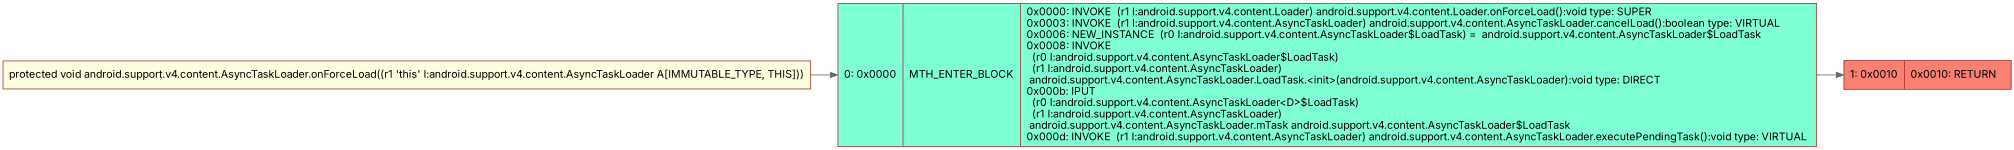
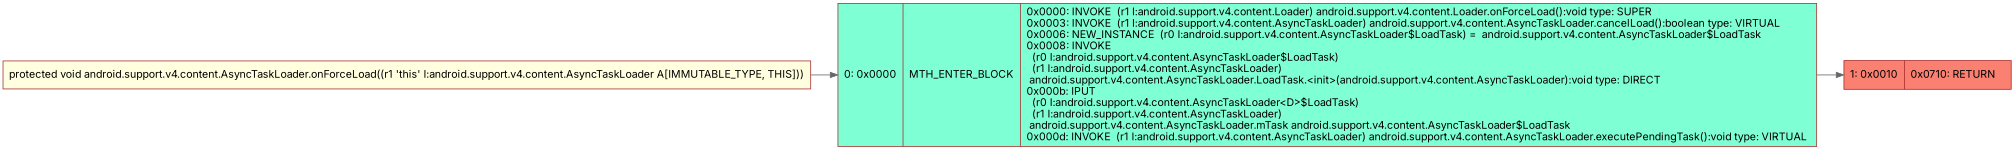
(1958, 75) -> (1957, 75)
